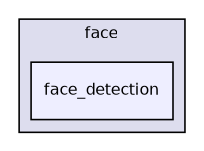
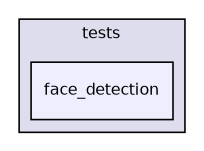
(102, 34) -> (102, 34)
